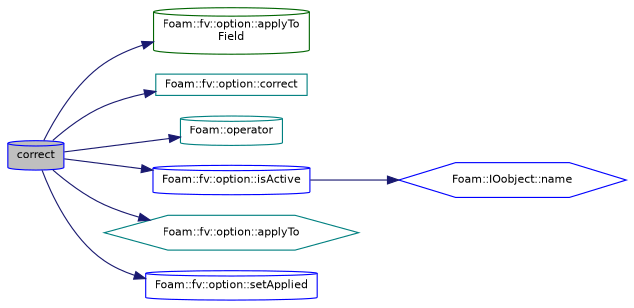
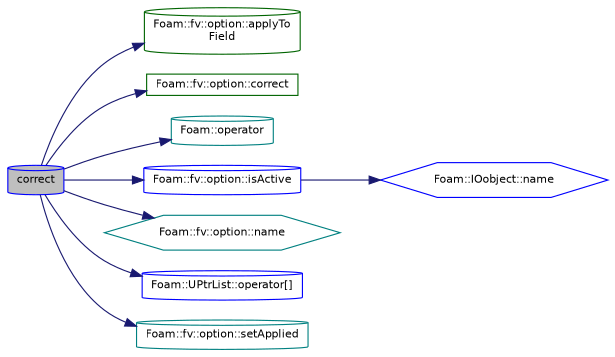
(231, 85) -> (222, 85)
(231, 233) -> (222, 233)
none -> (222, 285)
(231, 285) -> (222, 335)
